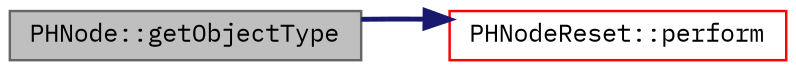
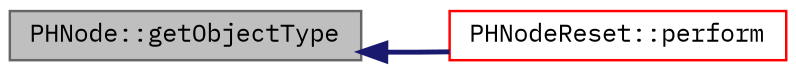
(393, 19) -> (418, 52)
